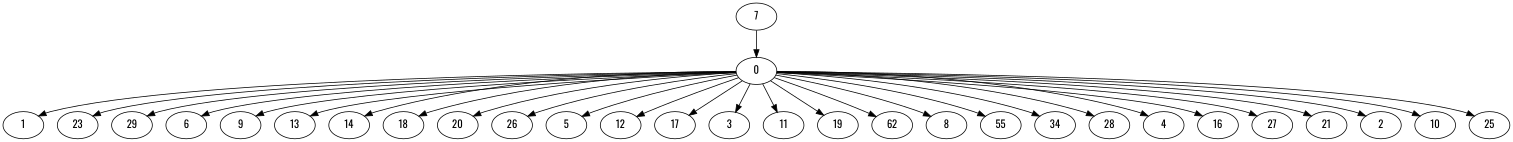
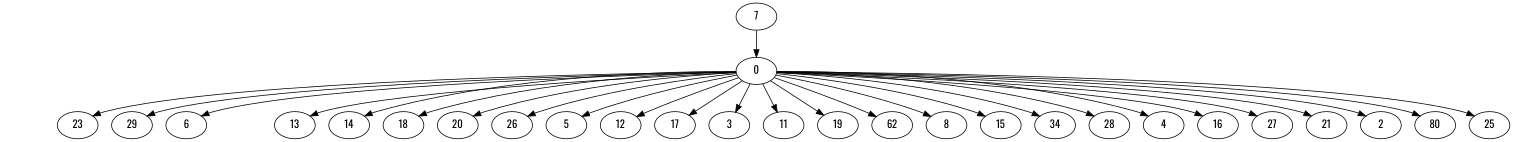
(23, 125) -> none
(241, 125) -> none
(1001, 125) -> (1001, 125)
(1435, 125) -> (1435, 125)
